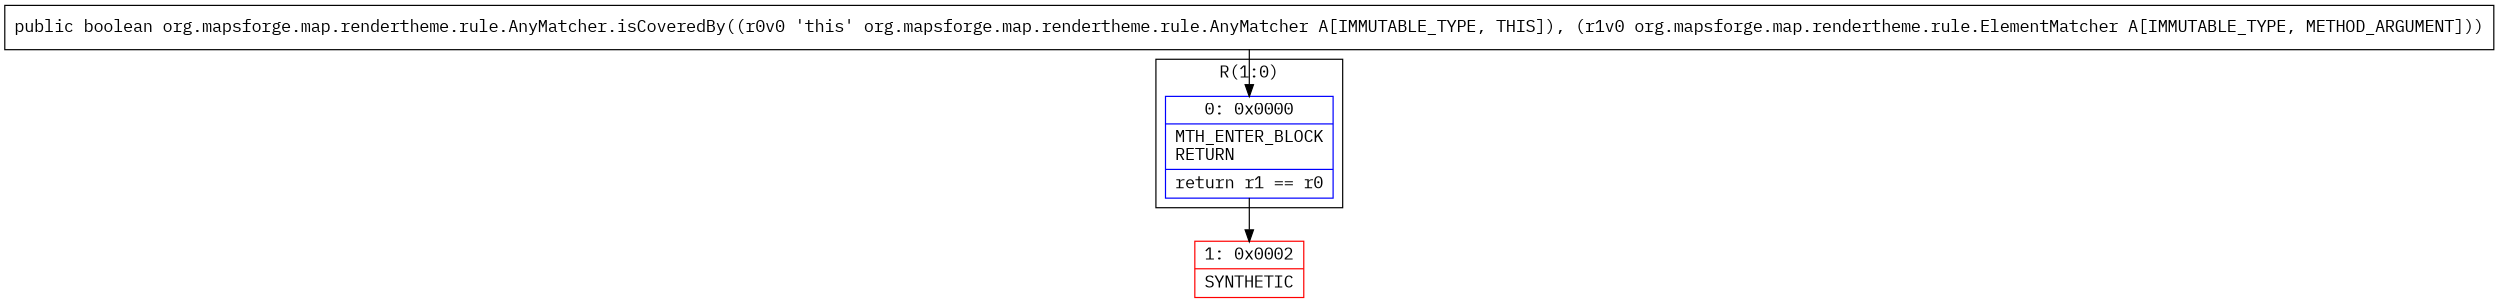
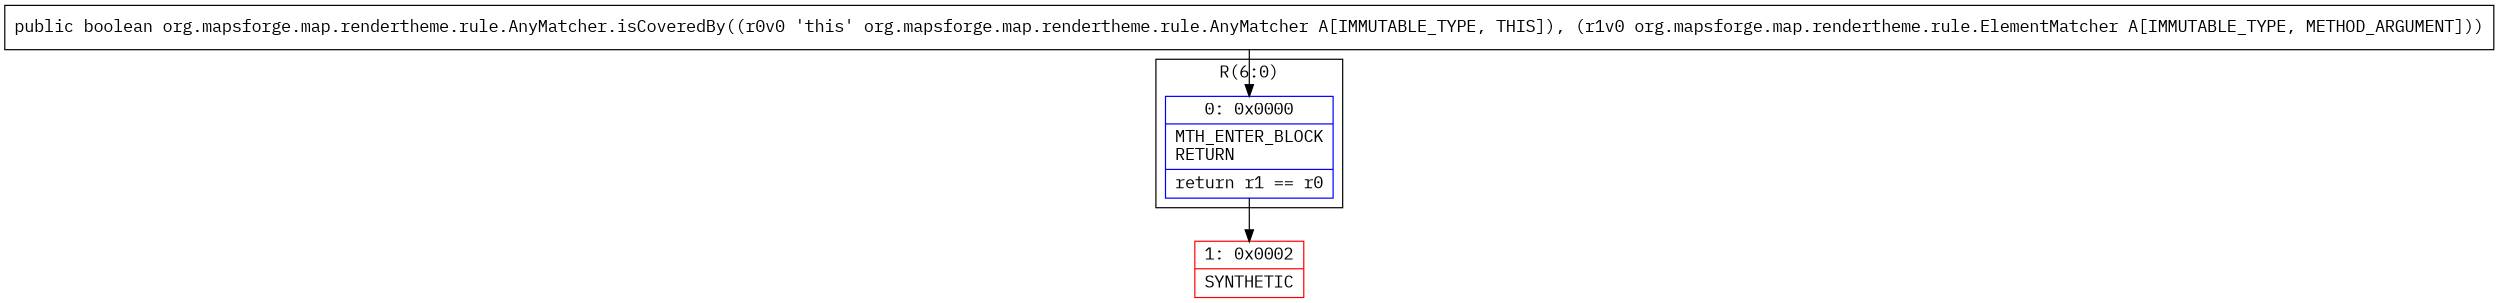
(1249, 73) -> (1249, 73)
